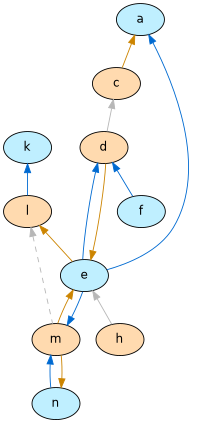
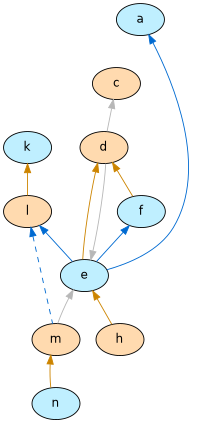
(127, 56) -> none
(125, 183) -> (125, 183)
(28, 184) -> (28, 184)
(101, 208) -> (101, 208)
(88, 215) -> (88, 215)
(59, 247) -> (59, 247)
(43, 280) -> (43, 280)
(77, 305) -> (110, 247)
(63, 310) -> (63, 310)
(104, 311) -> (104, 311)
(62, 367) -> none
(50, 376) -> (50, 376)
